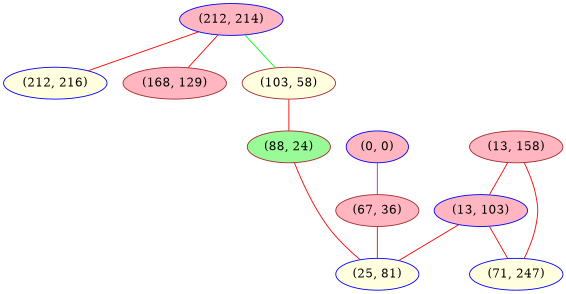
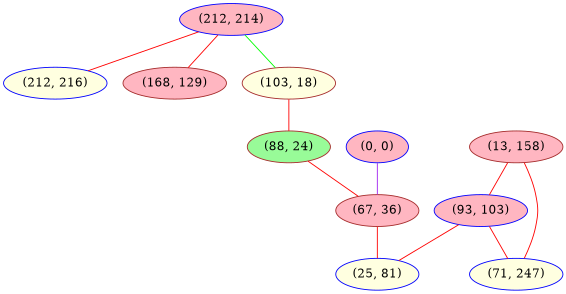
(289, 83) -> (289, 83)
(481, 211) -> (481, 211)
(321, 216) -> (333, 179)
